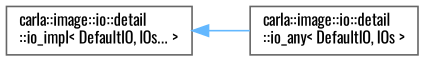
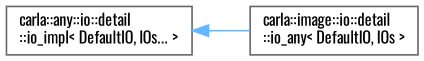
(99, 31) -> (99, 31)
